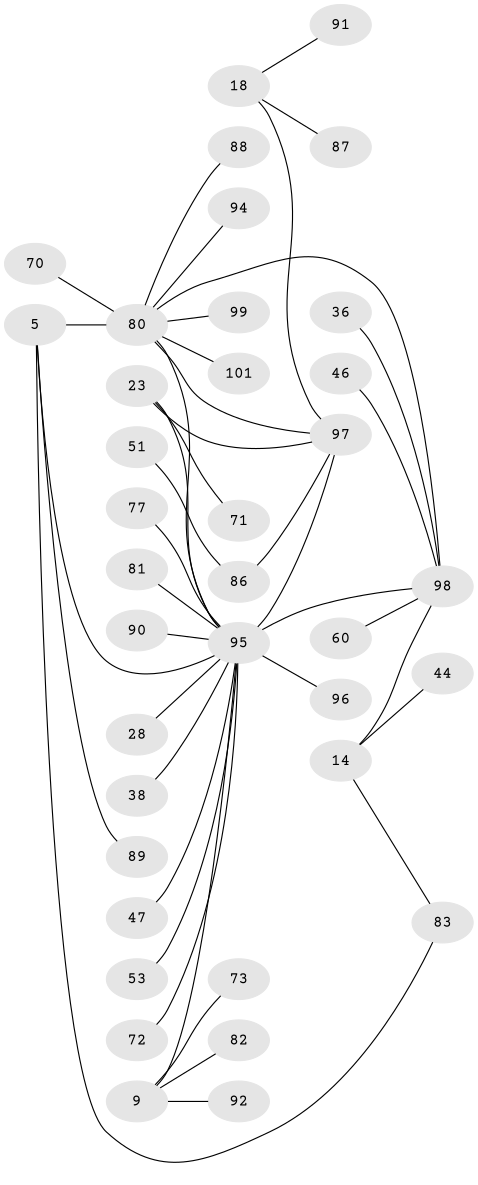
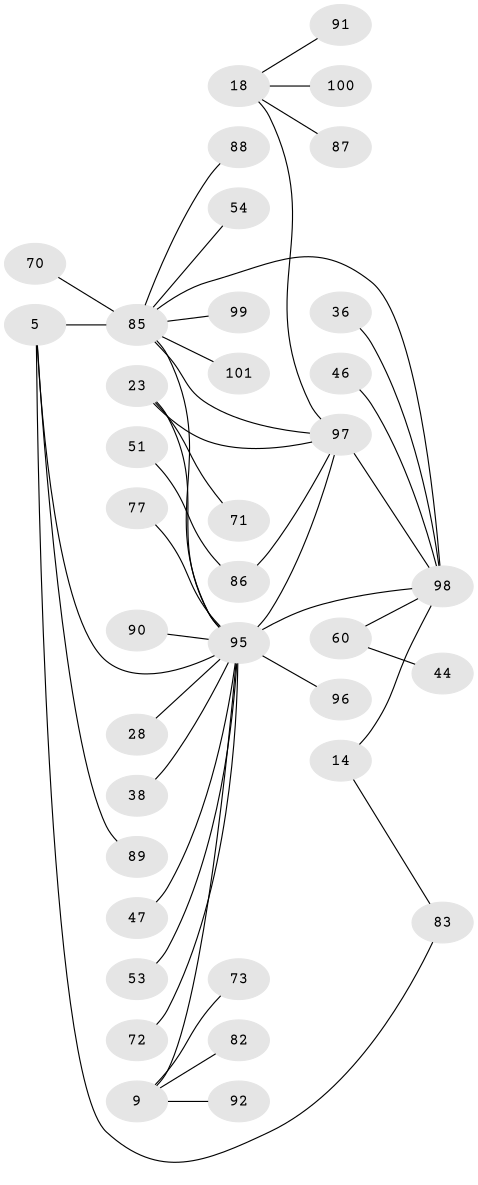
none -> (341, 86)
(239, 208) -> (239, 208)
(137, 325) -> (137, 325)
none -> (392, 510)
(137, 569) -> none
(392, 717) -> (392, 656)
